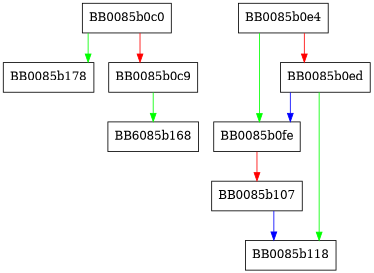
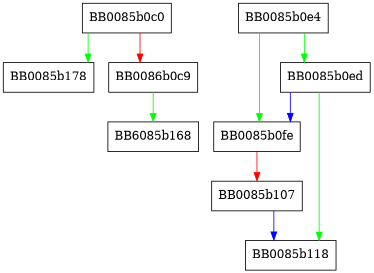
(304, 44) -> (304, 44)
(153, 77) -> (153, 77)
